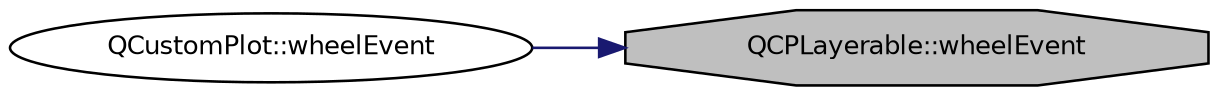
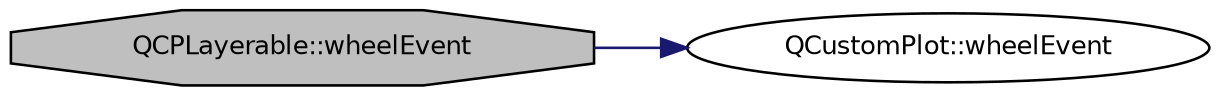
(566, 48) -> (628, 48)
